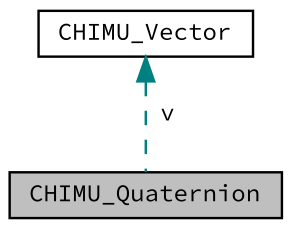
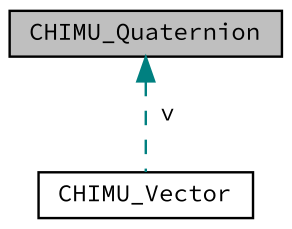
(146, 127) -> (146, 127)
